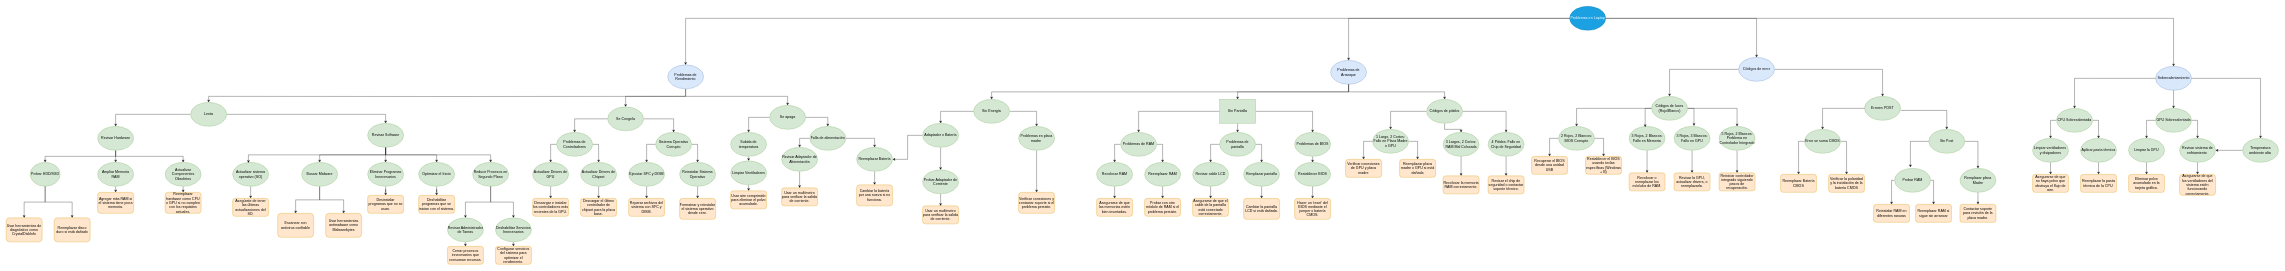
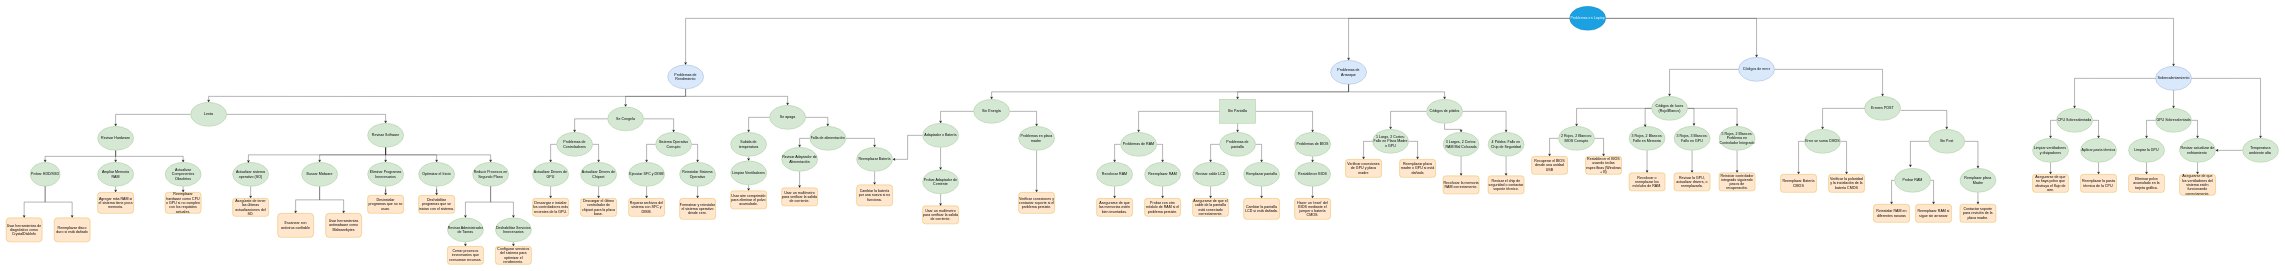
(2198, 150) -> (2198, 150)
